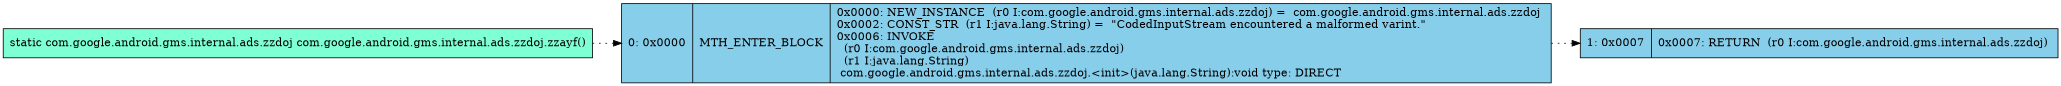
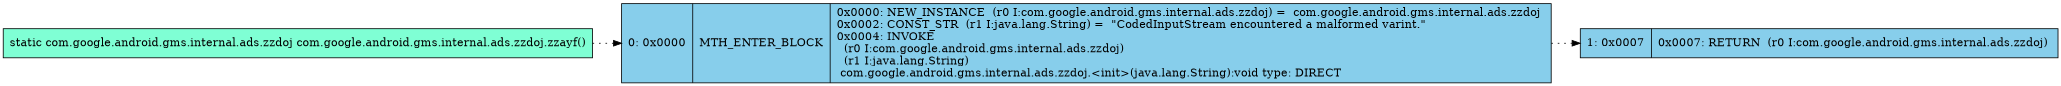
(890, 37) -> (890, 37)
